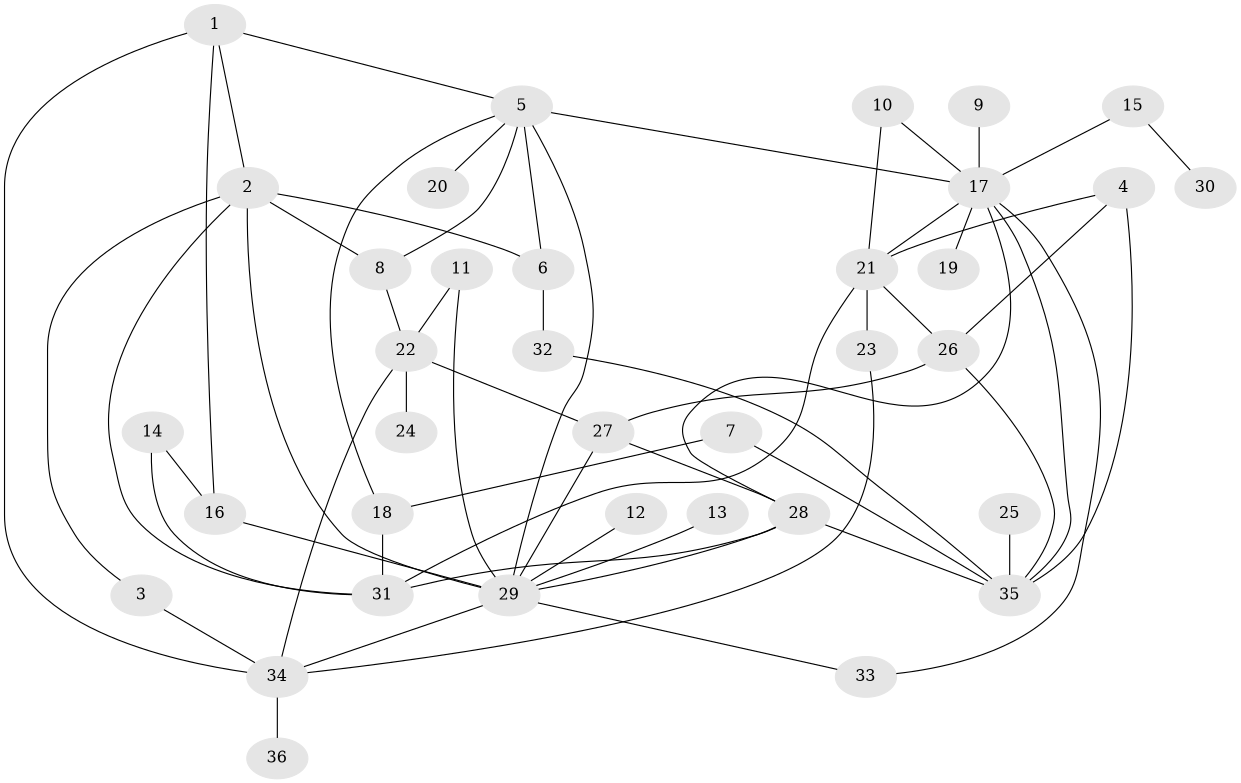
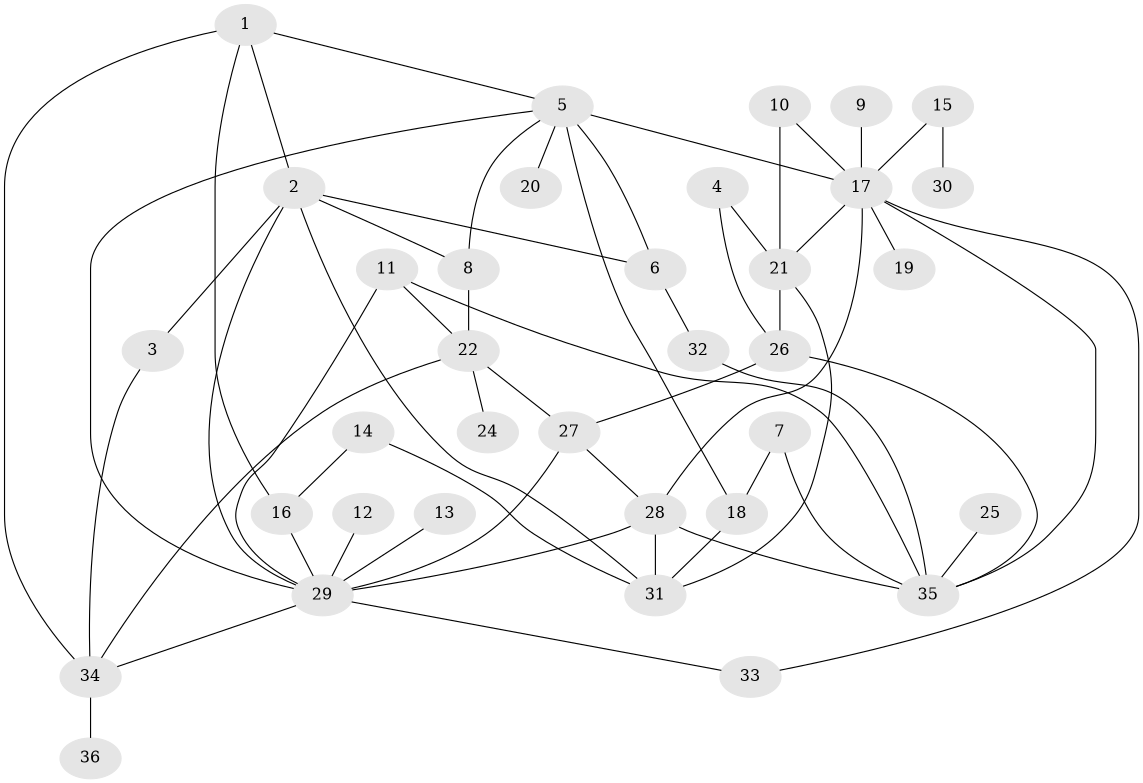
(867, 351) -> none
(1124, 410) -> (691, 379)
